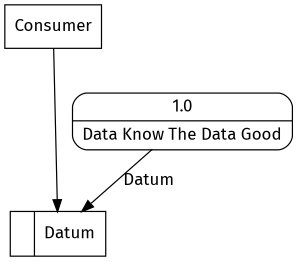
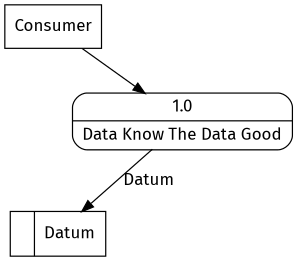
(55, 124) -> (109, 67)
